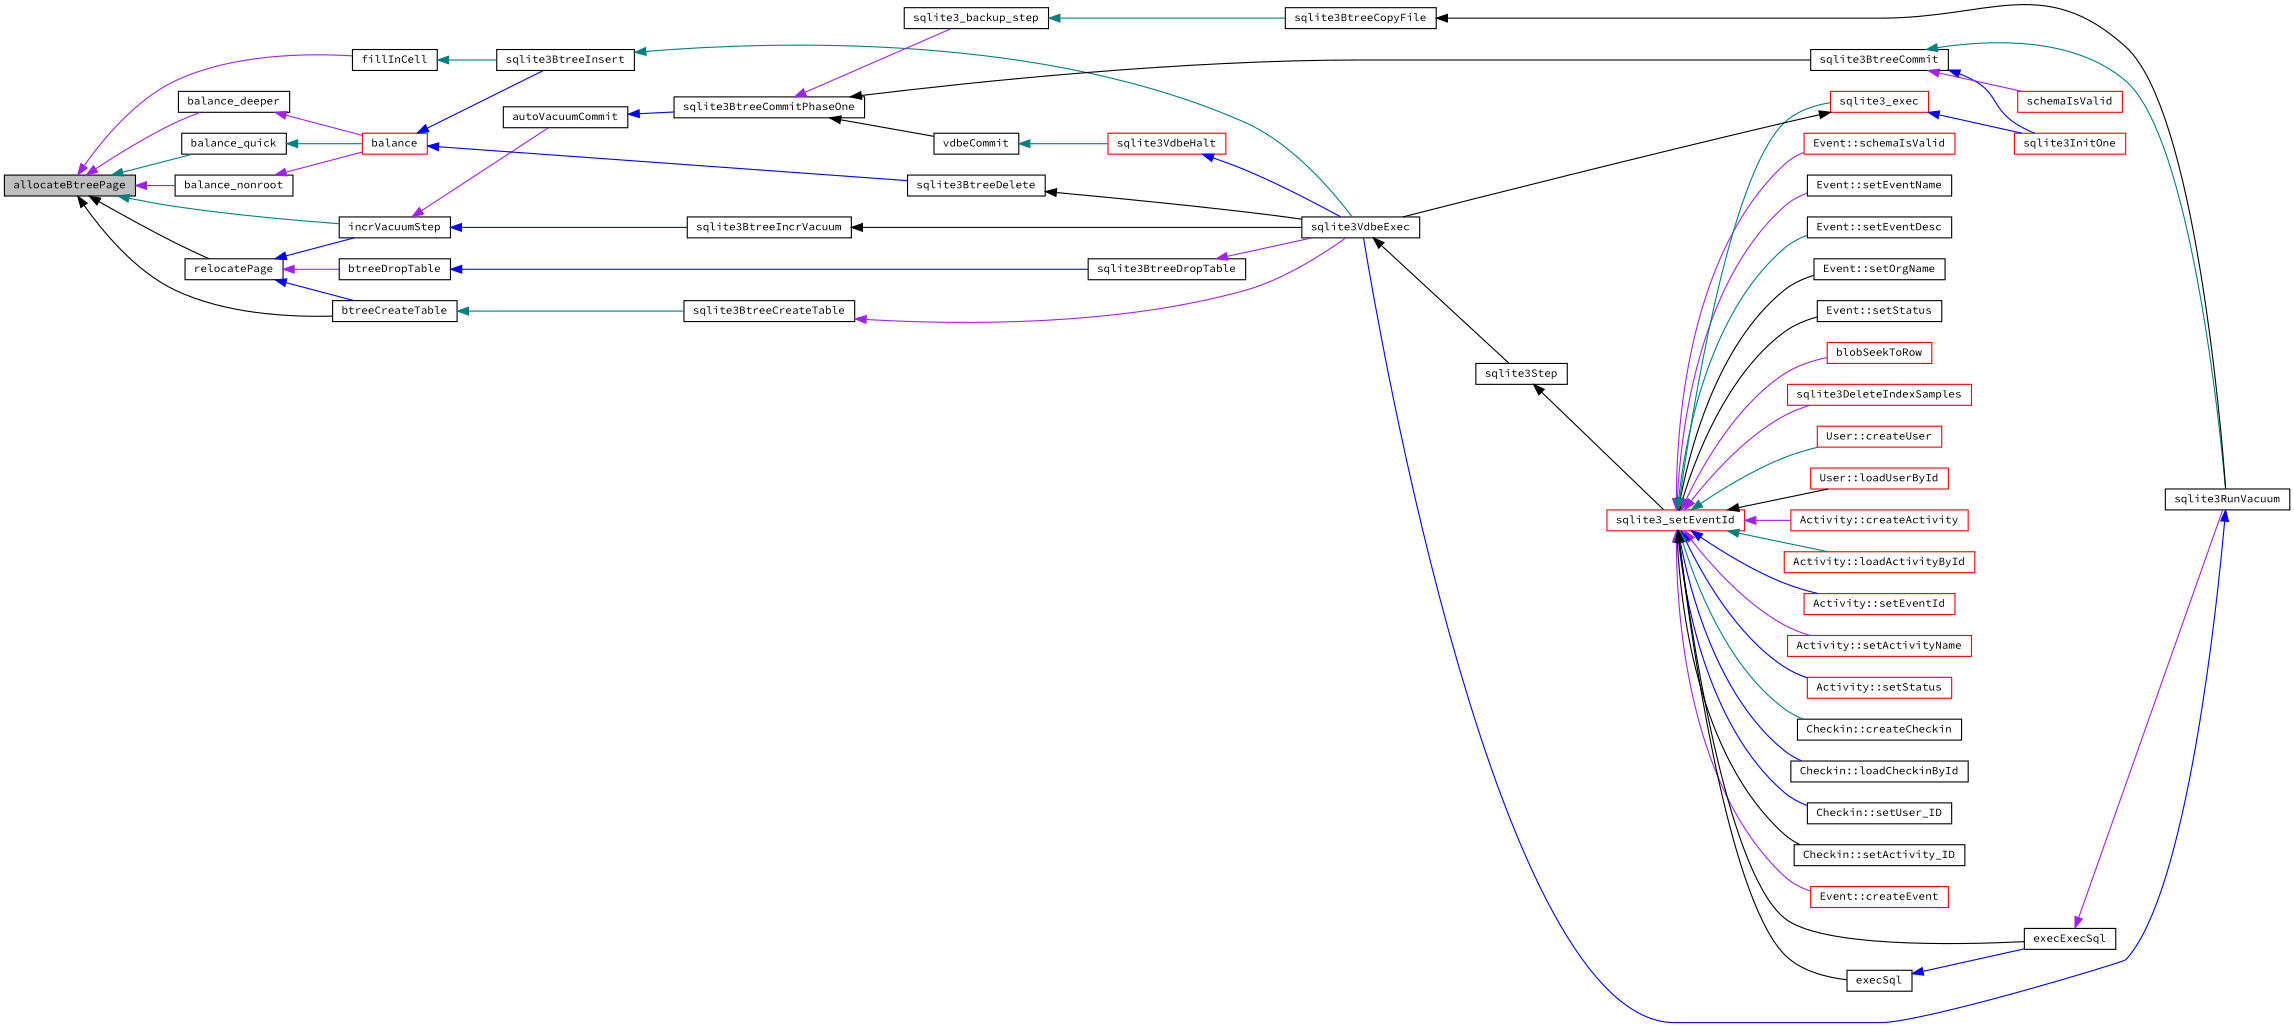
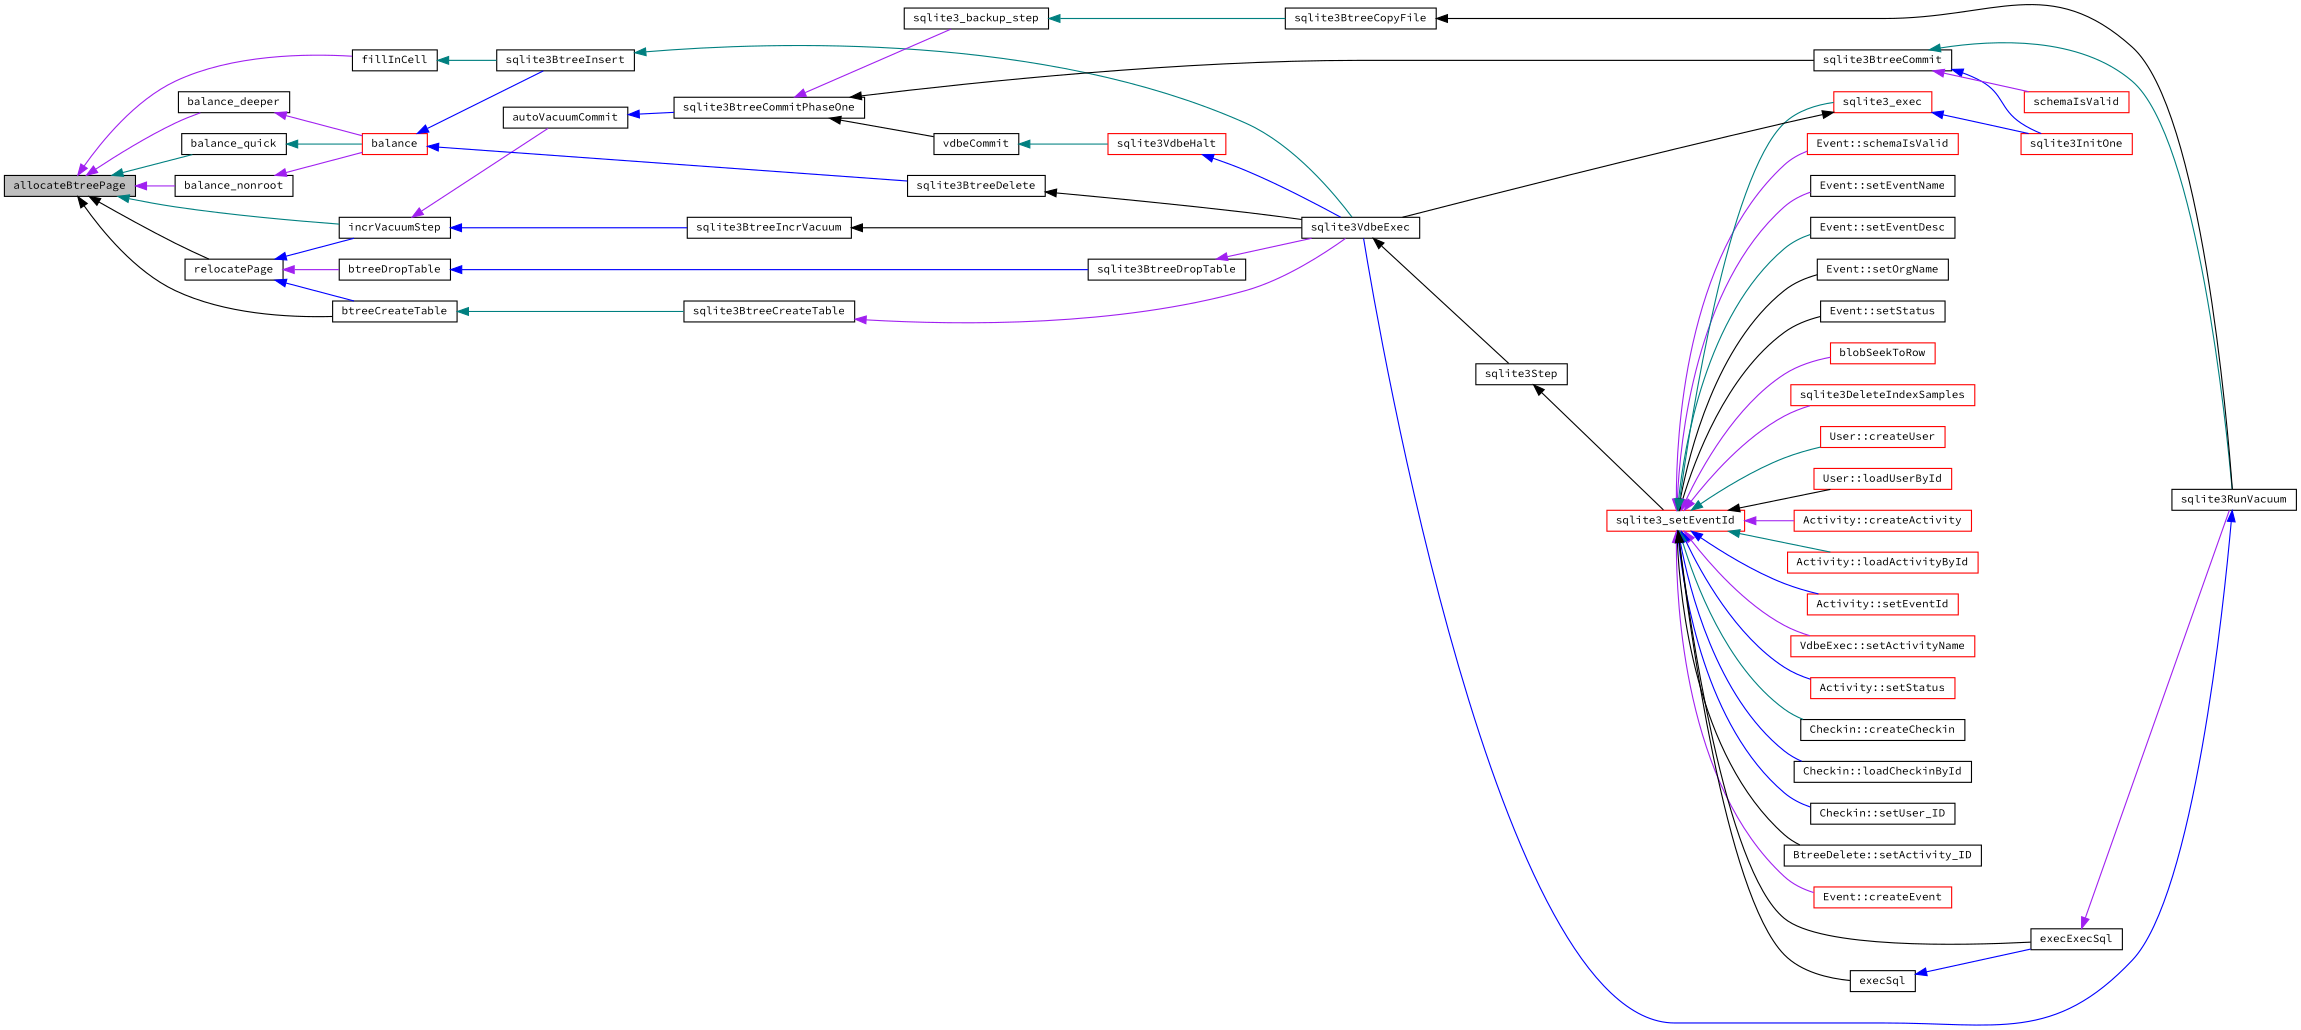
(1880, 646) -> (1883, 646)
(1880, 855) -> (1883, 856)
